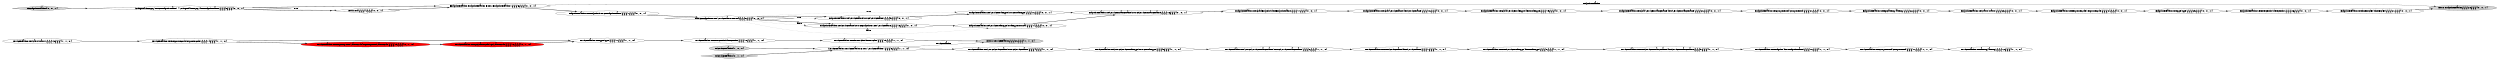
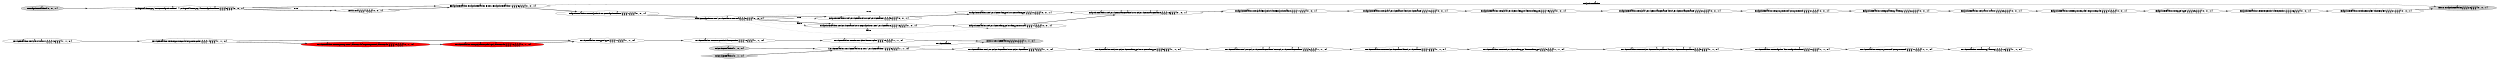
(42, 8) -> (42, 8)
